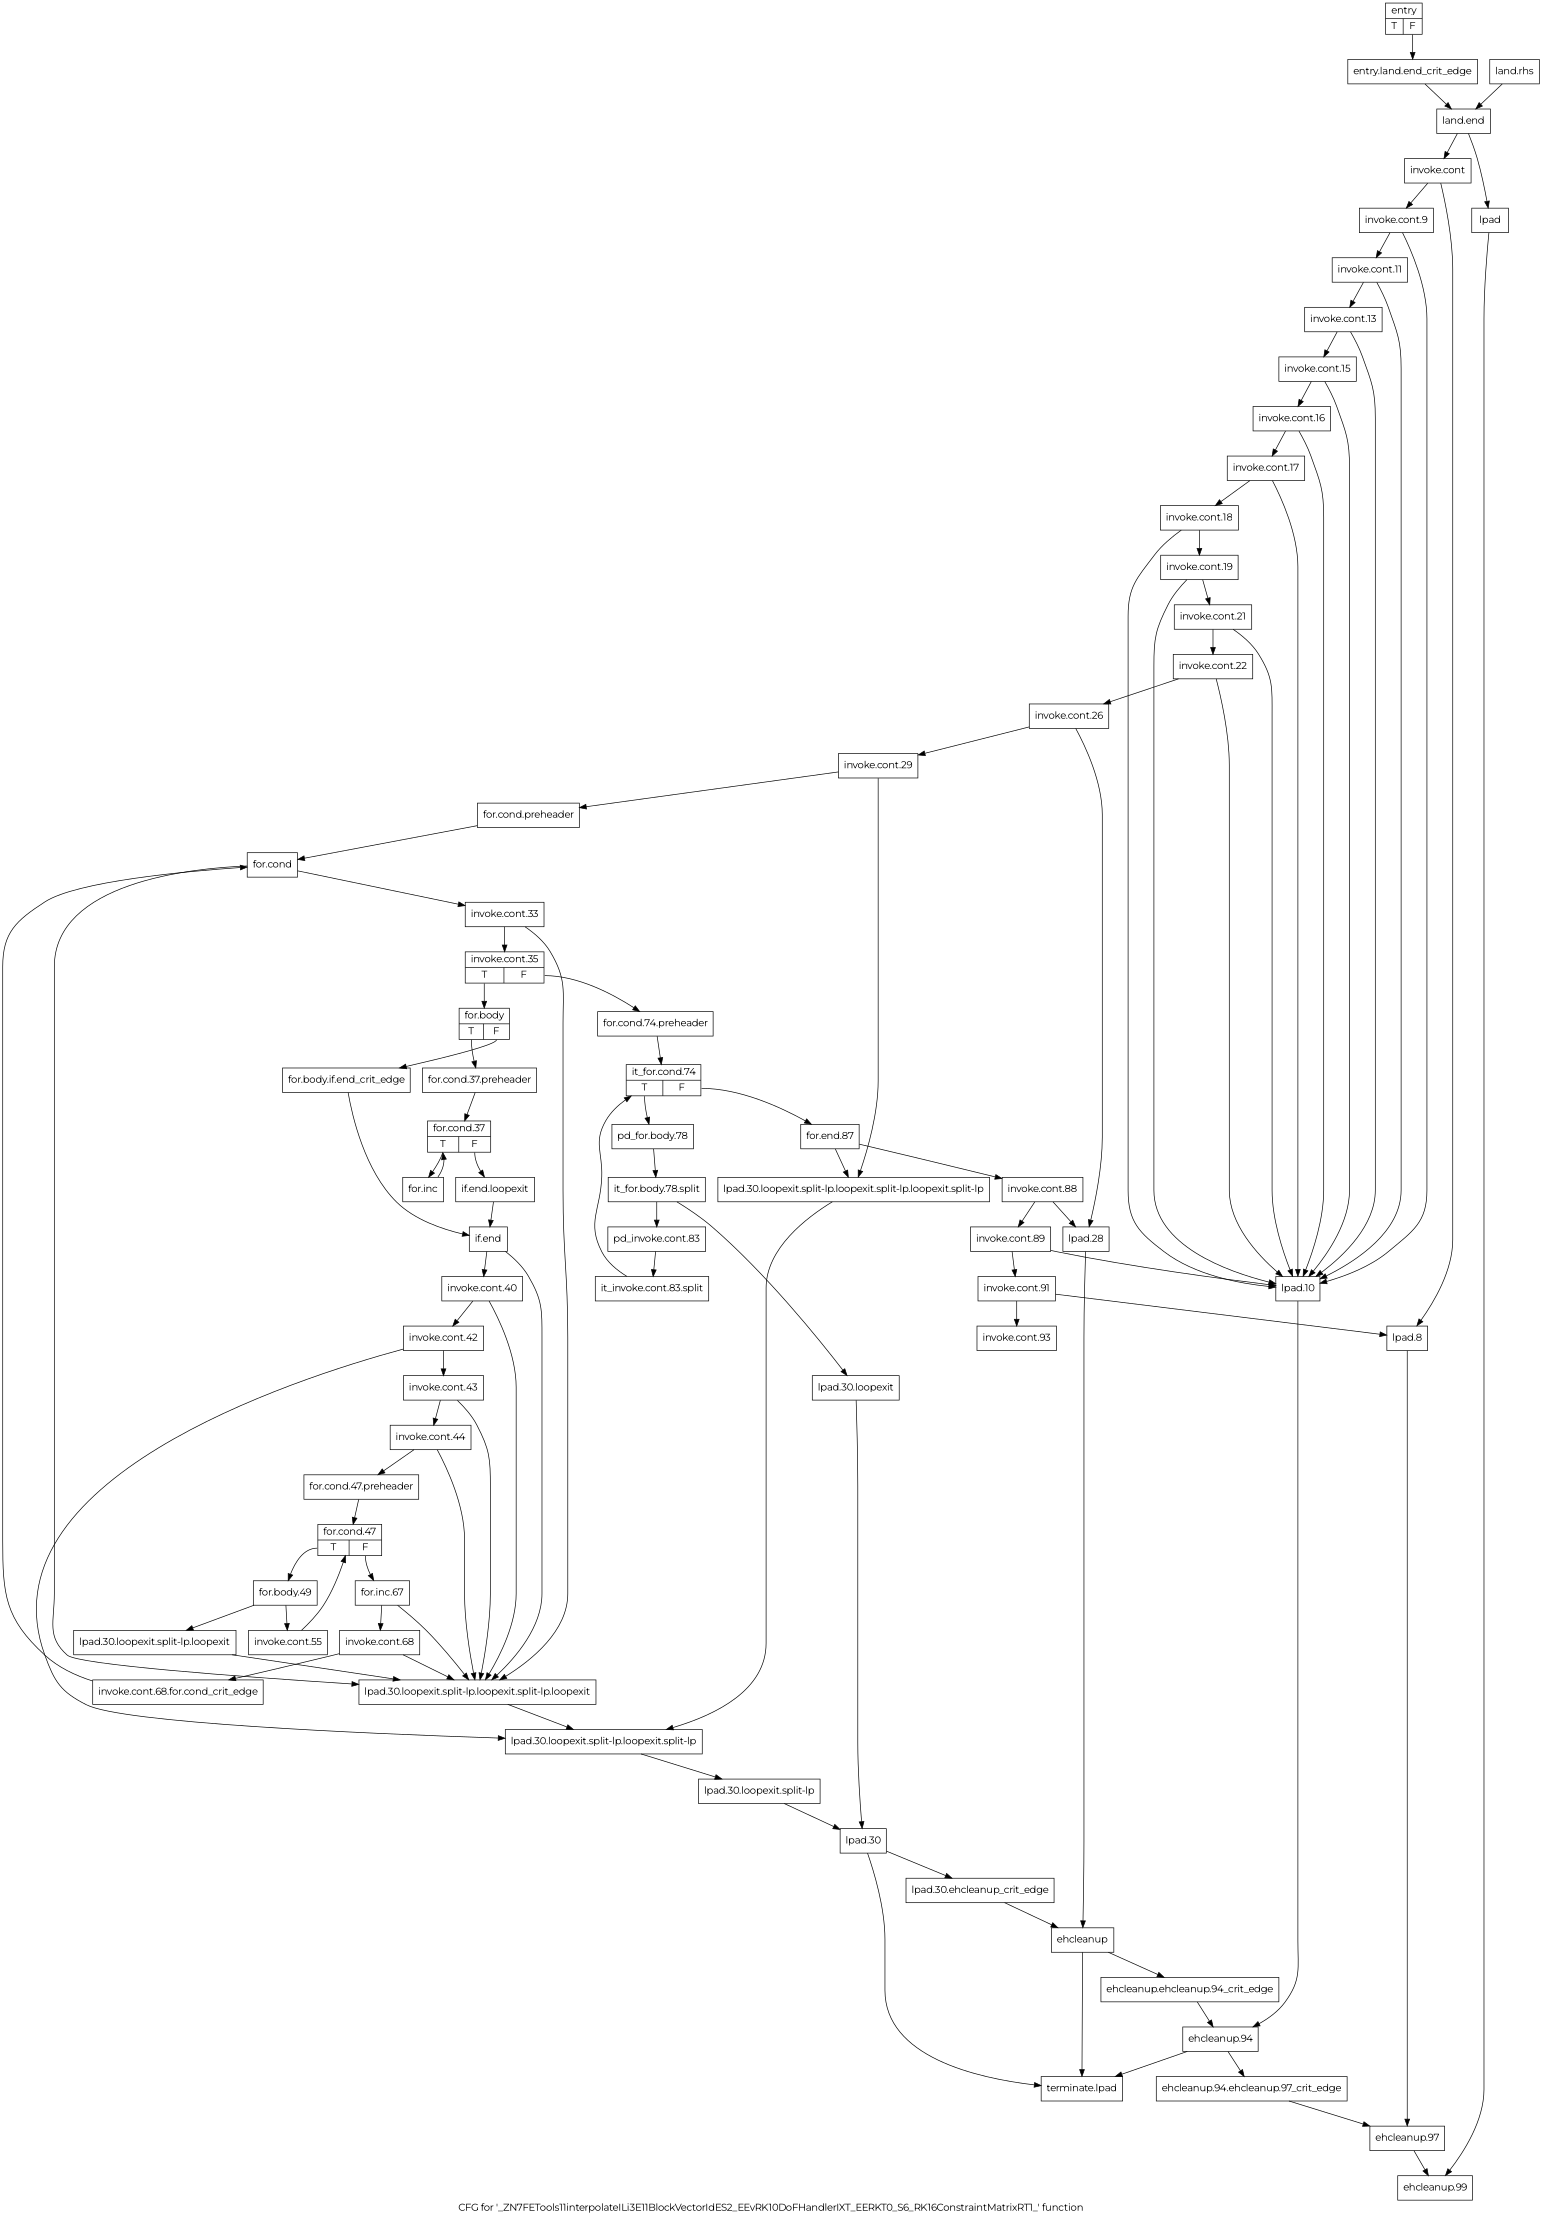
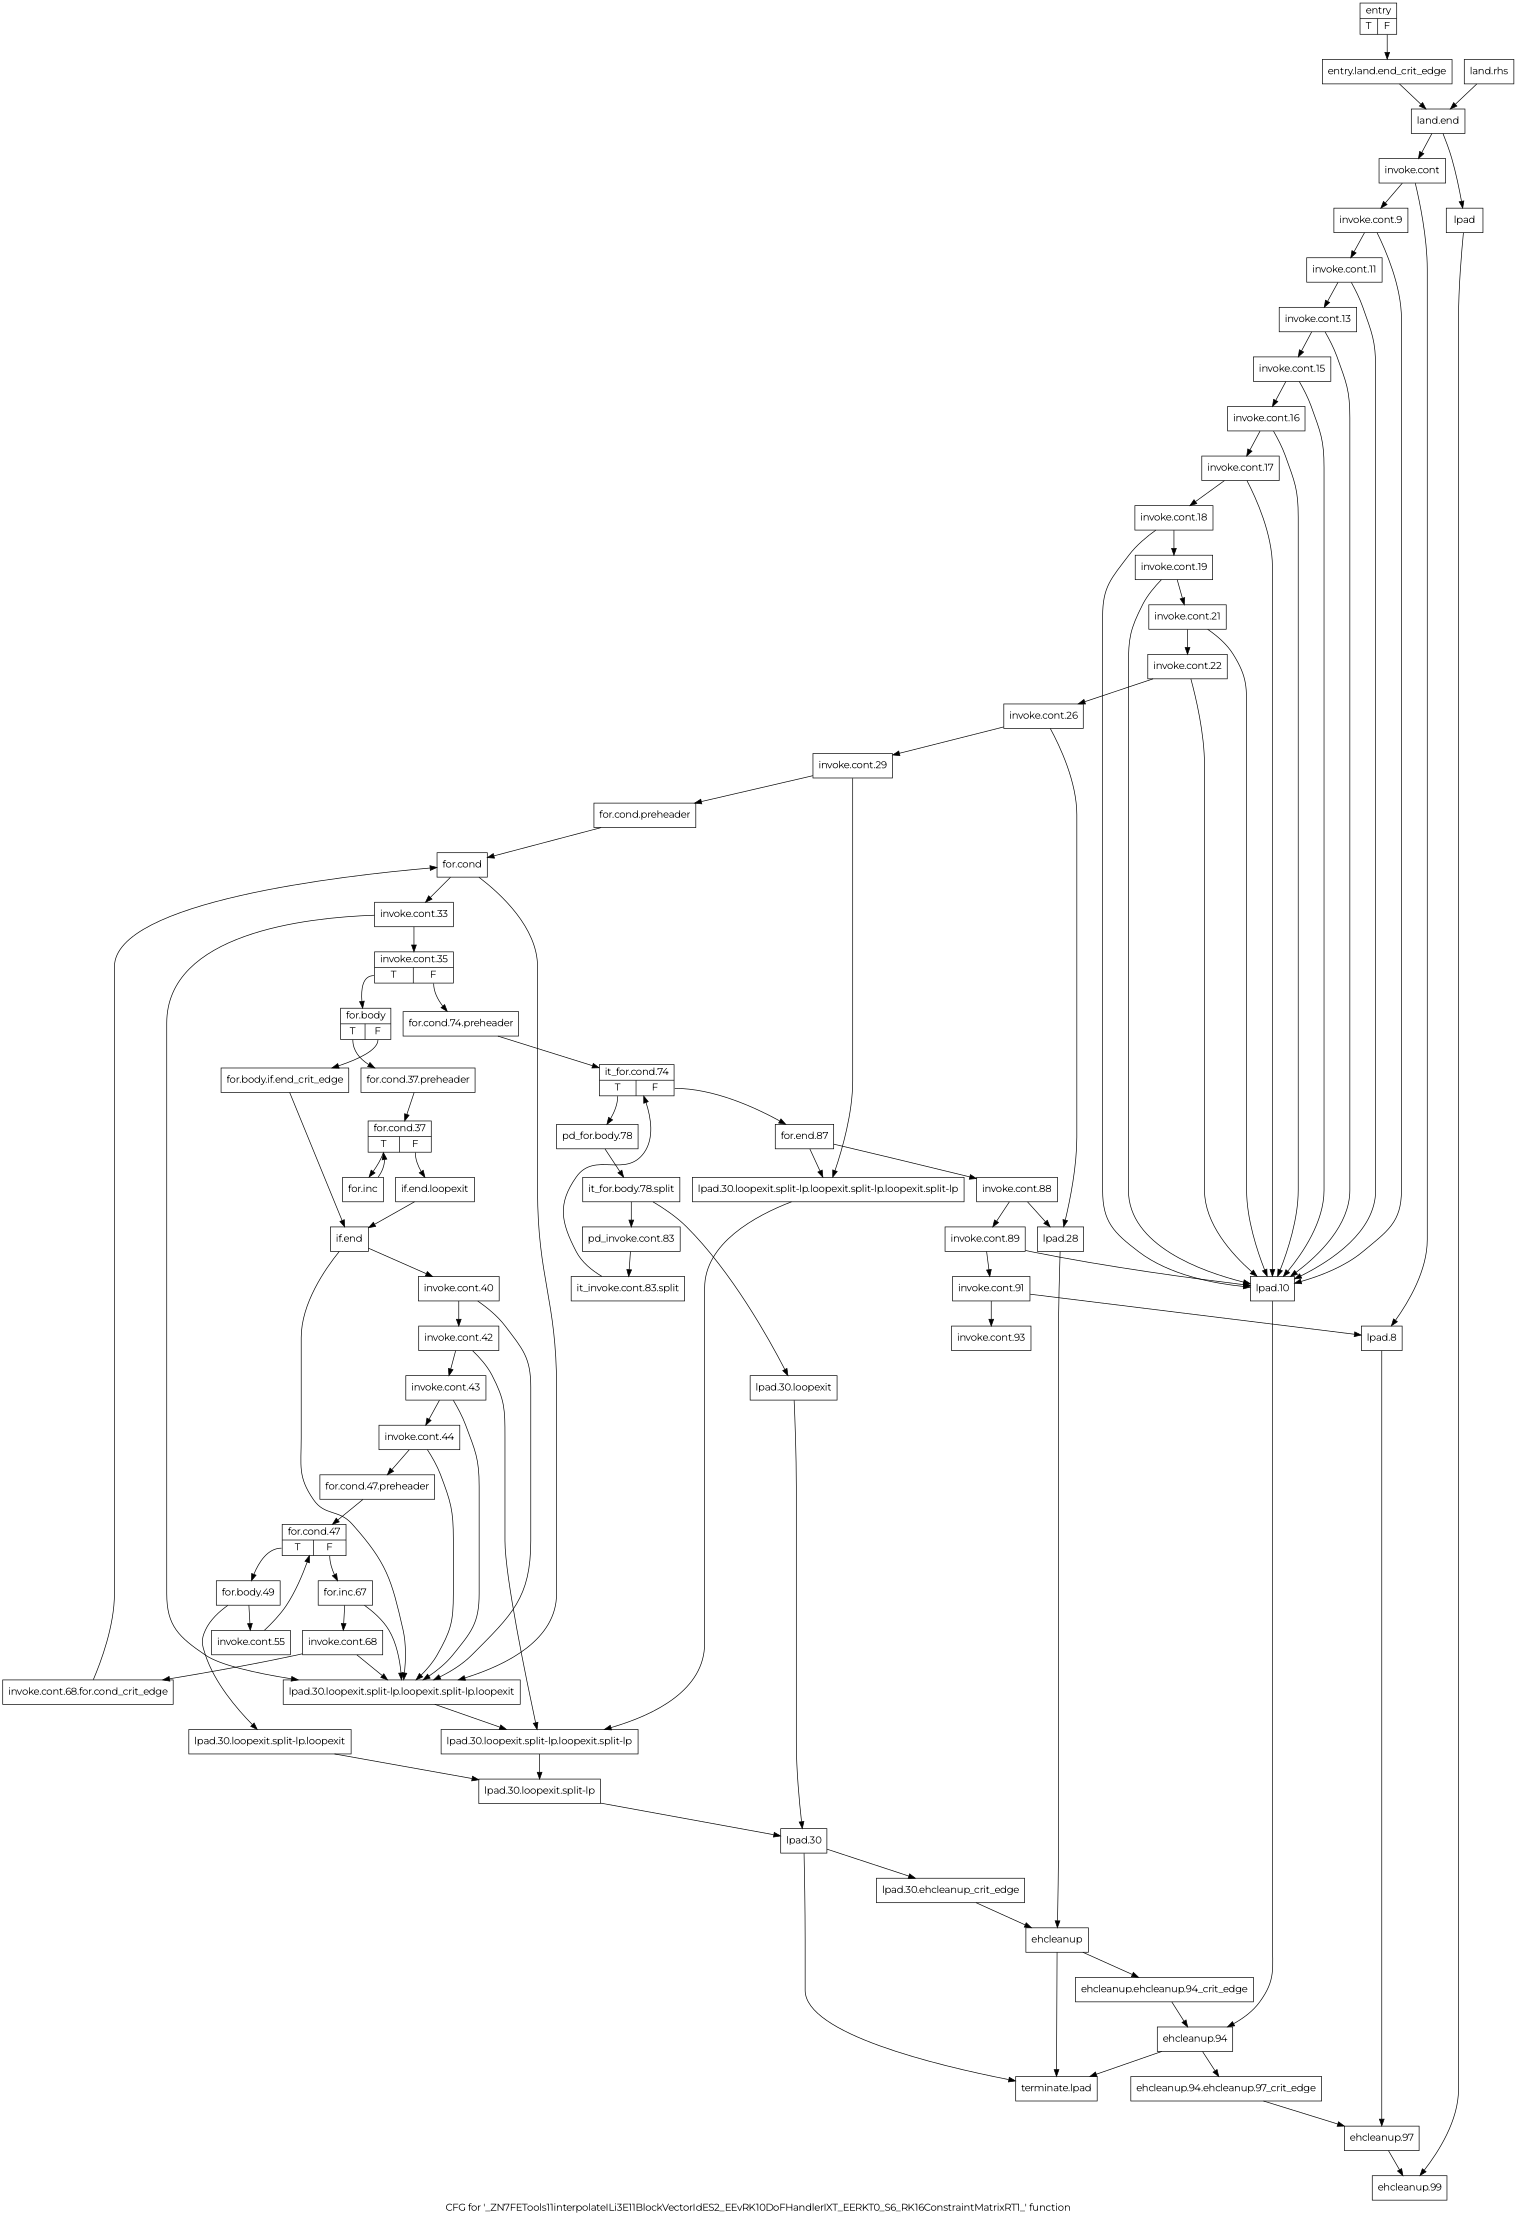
(313, 1667) -> (403, 1766)
